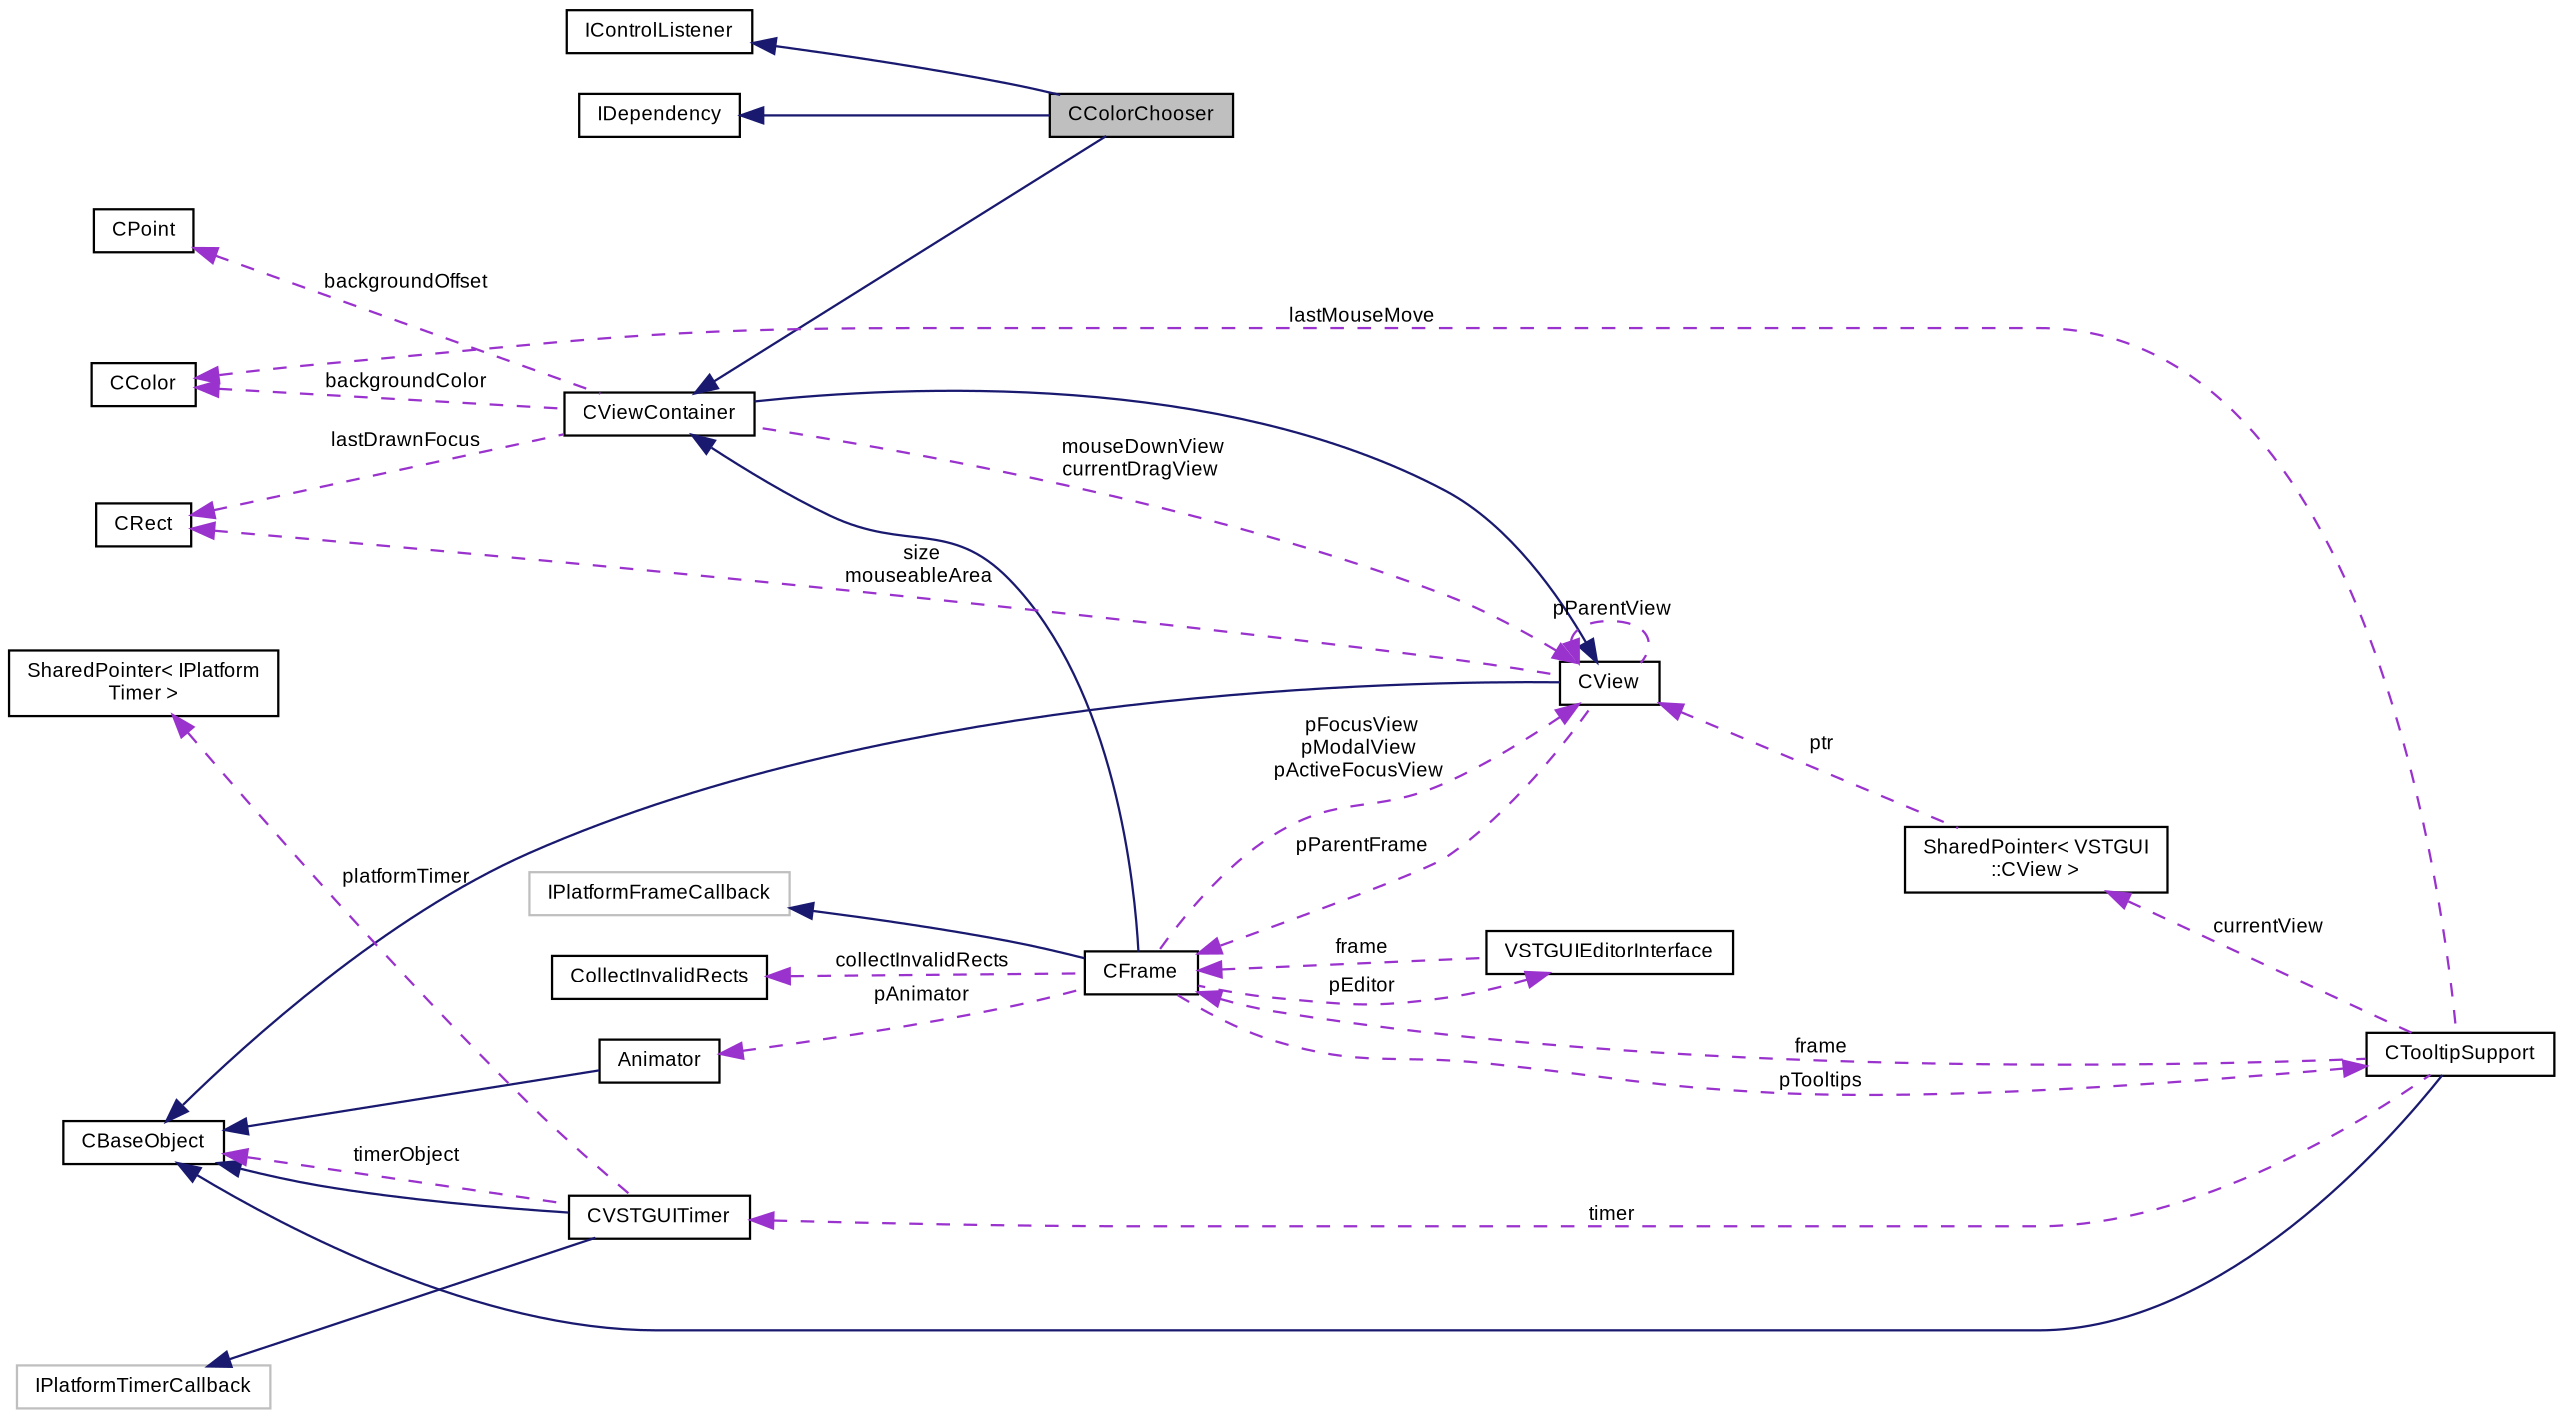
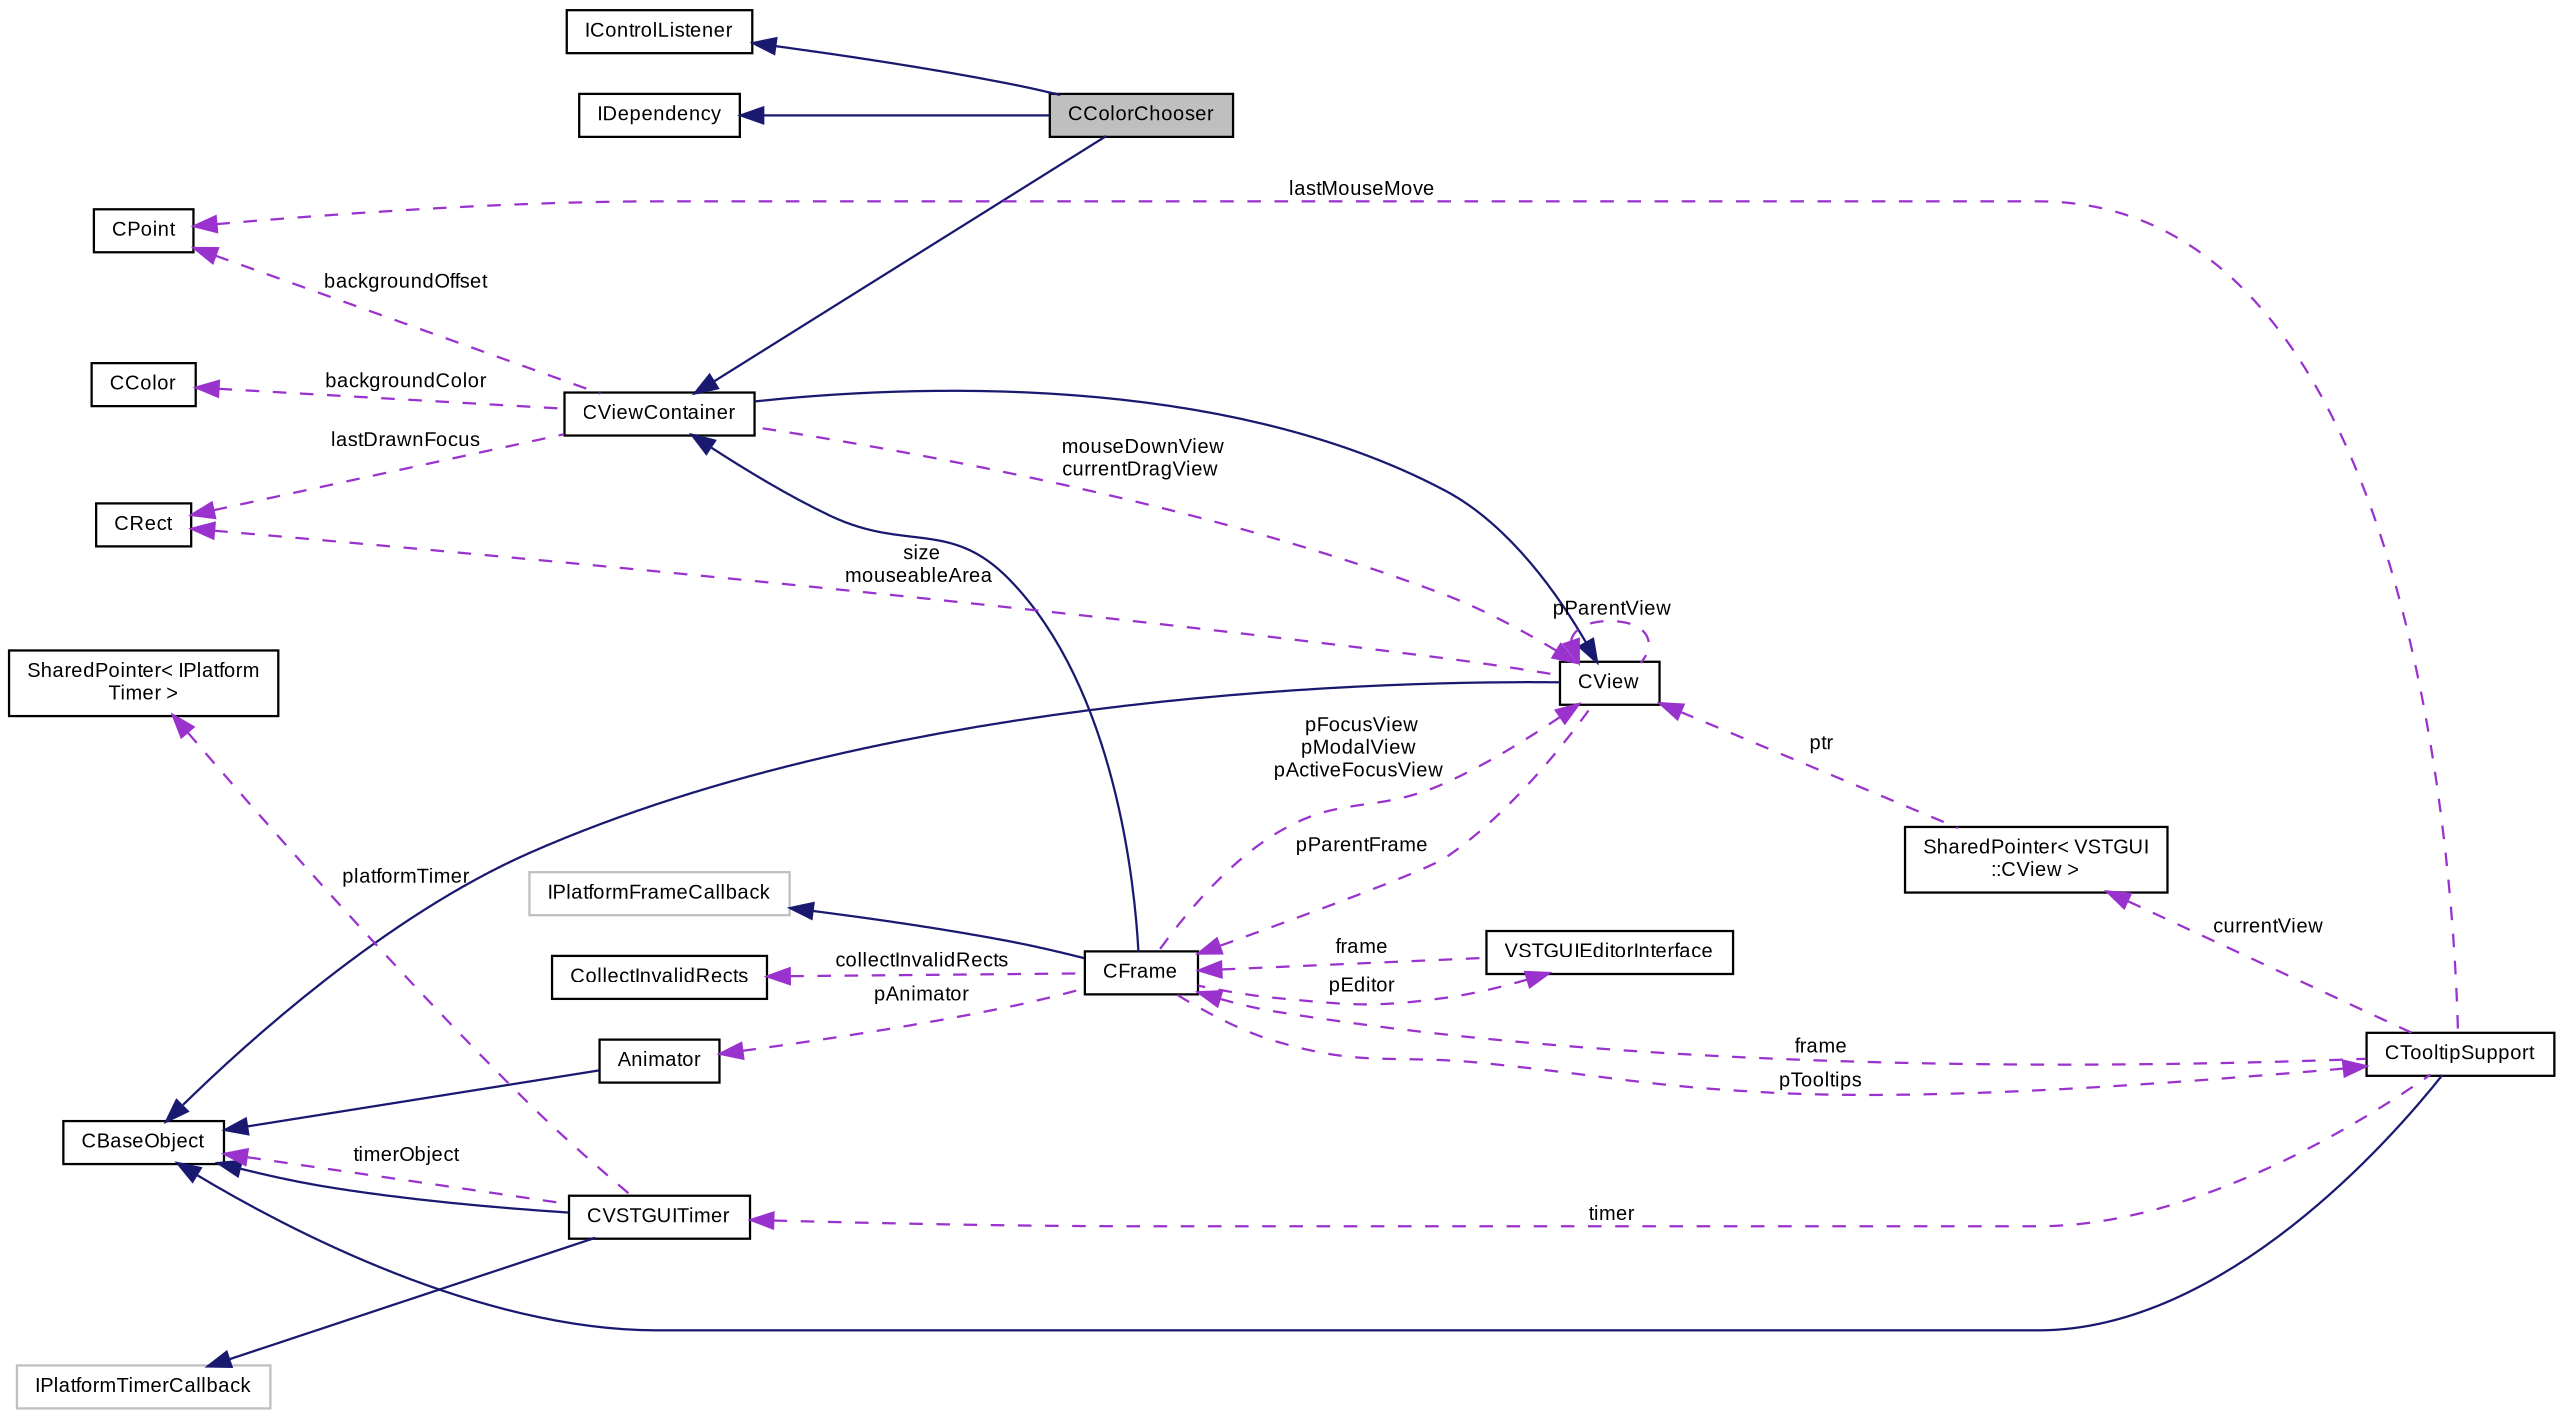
(1572, 328) -> (1635, 201)
